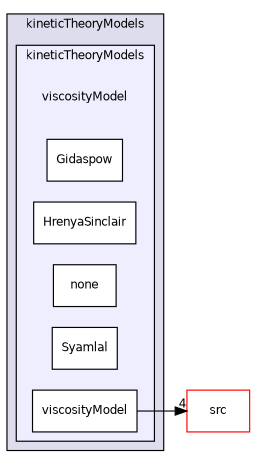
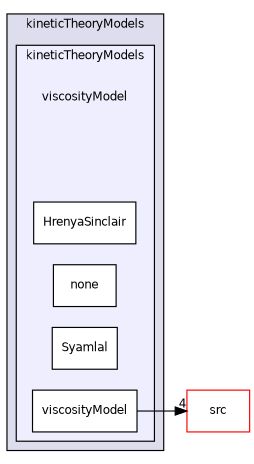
(85, 160) -> none
